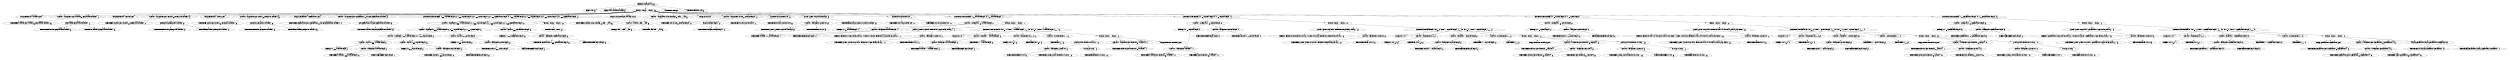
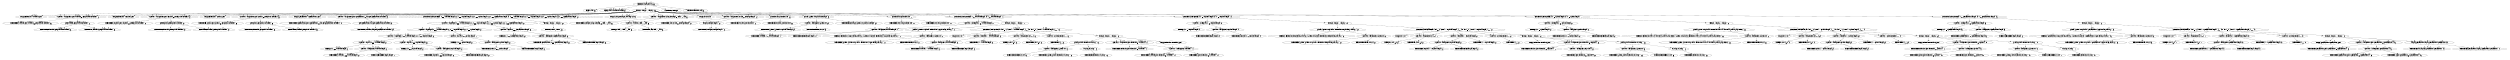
(848, 30) -> none
(1189, 40) -> (1155, 46)
(1536, 55) -> none
